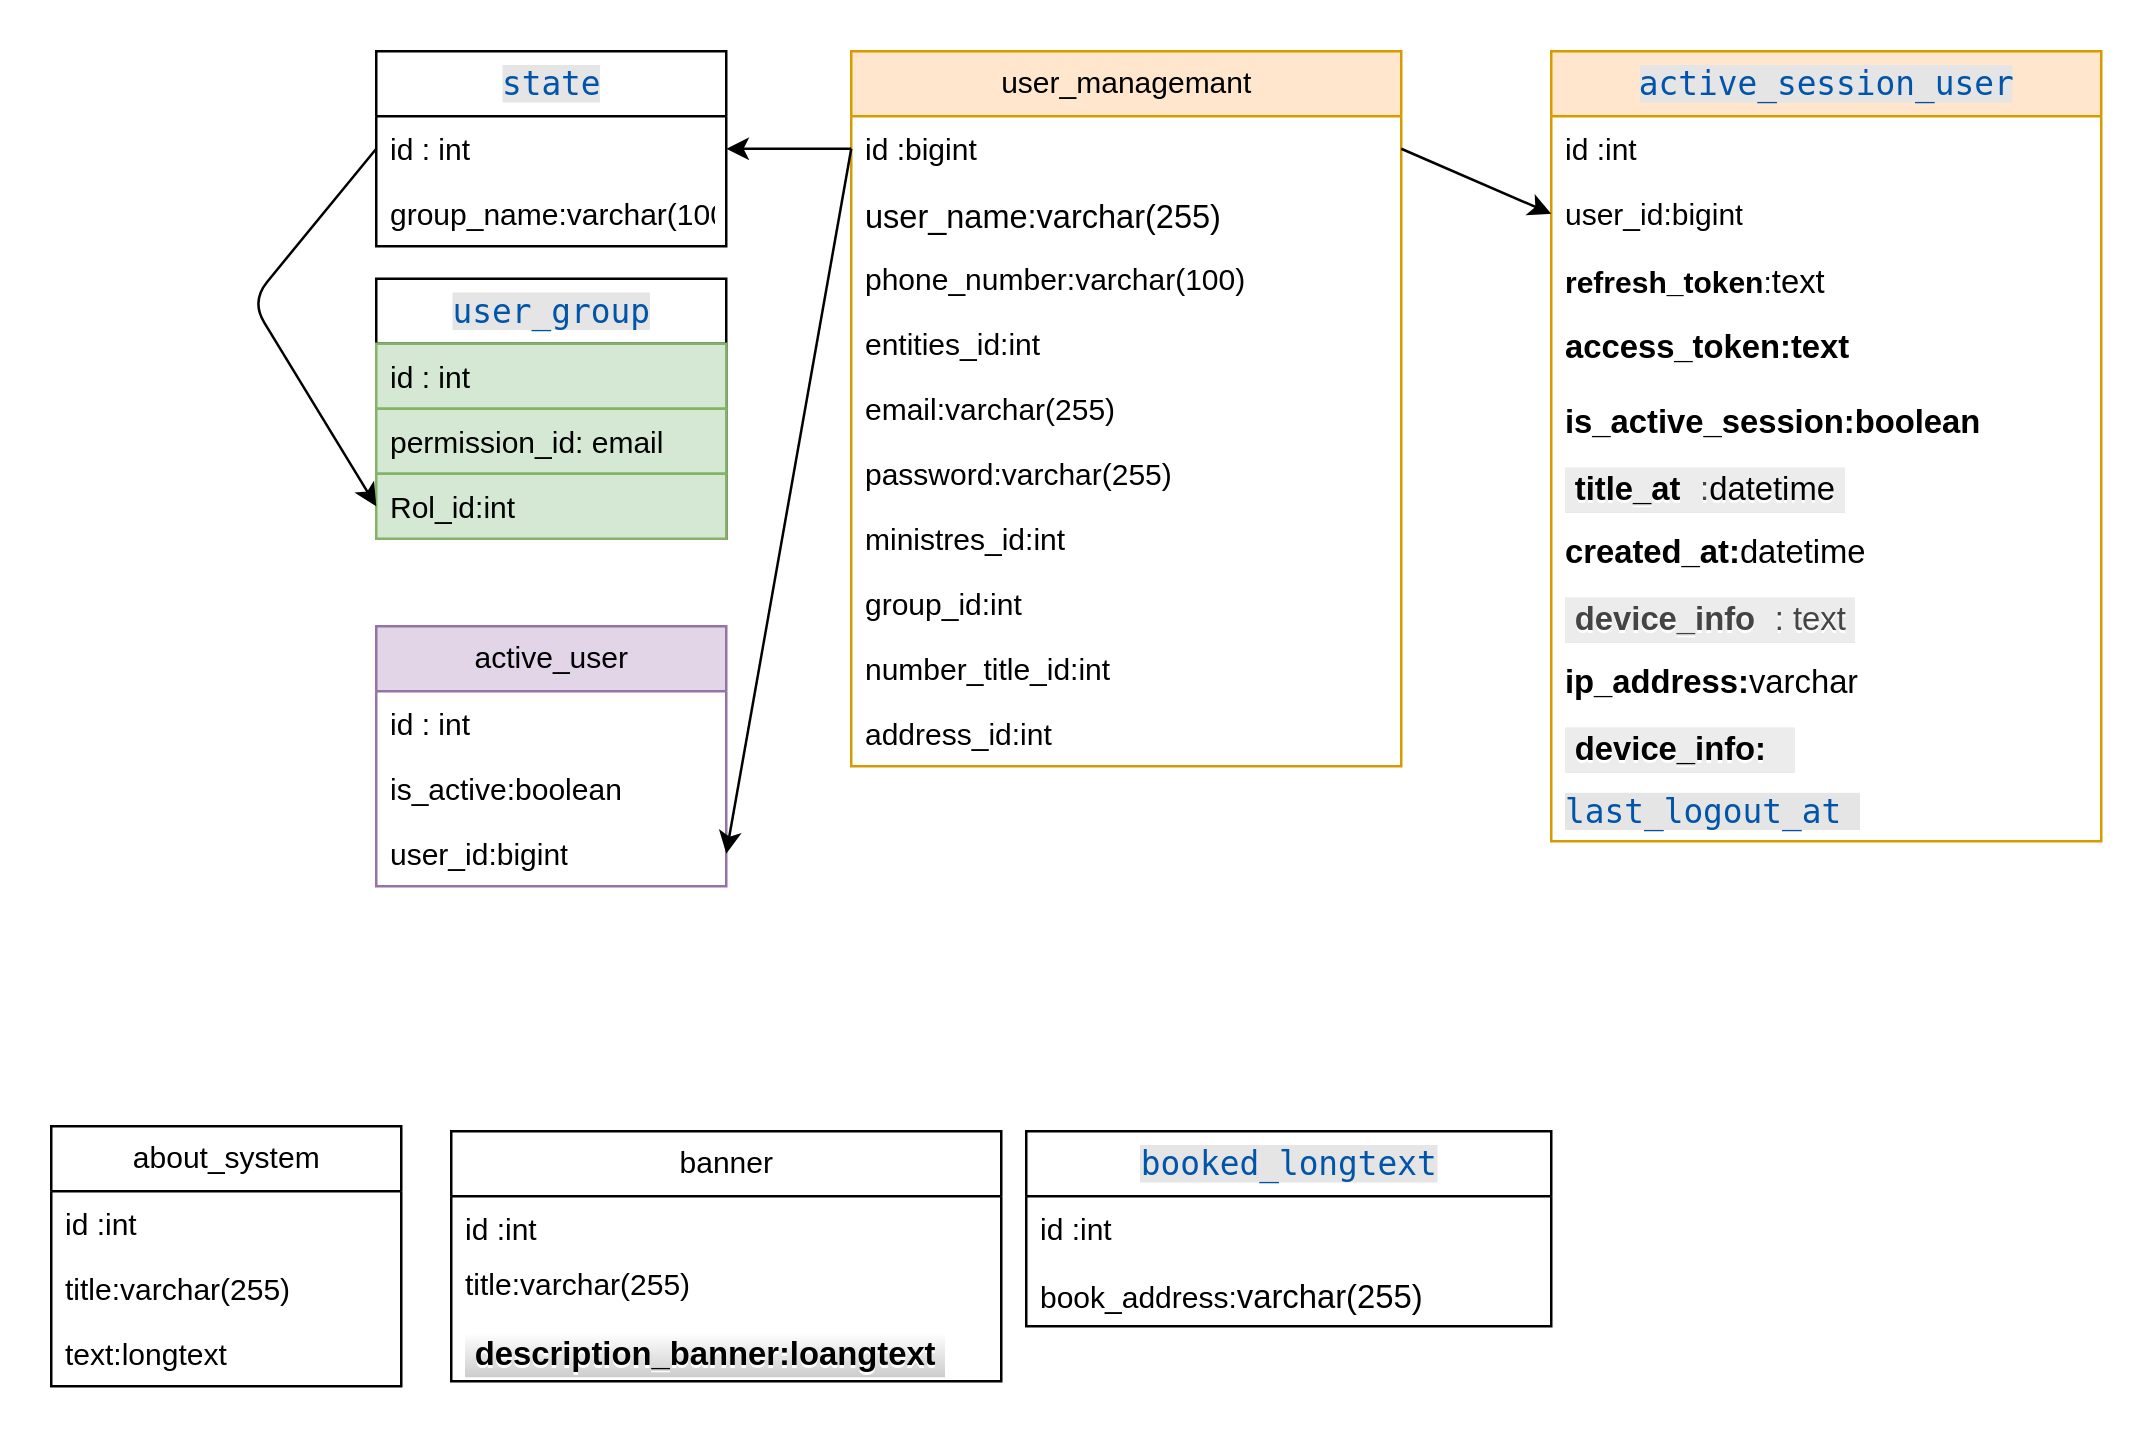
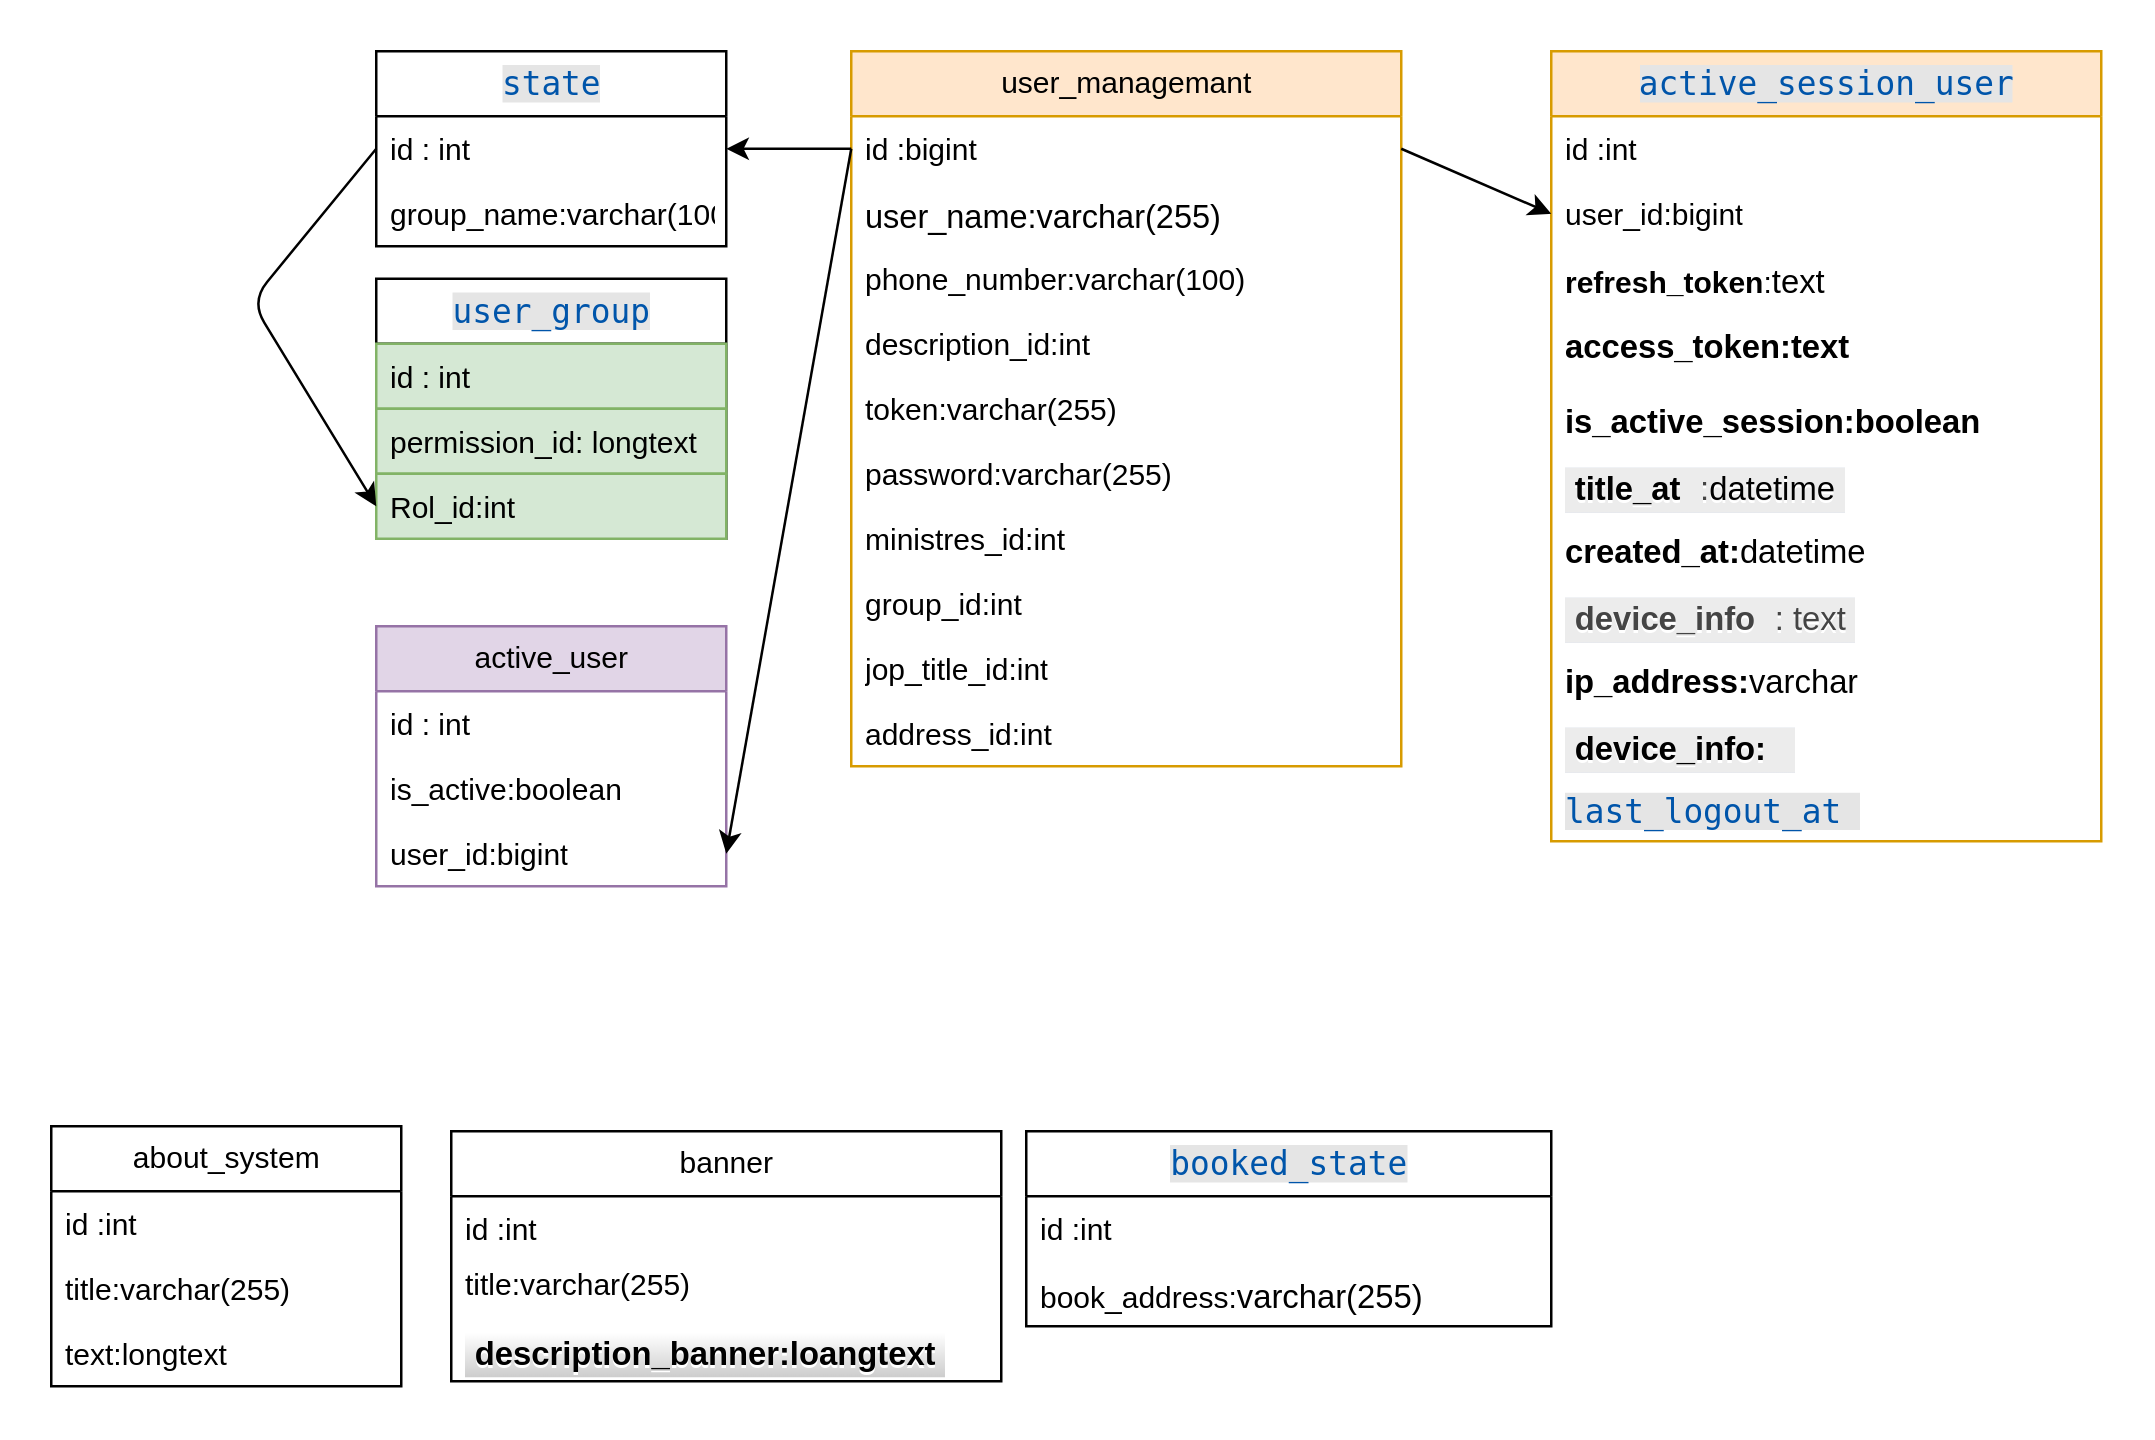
(973, 347) -> (998, 347)
(1006, 412) -> (1014, 412)
(532, 444) -> (554, 462)
(1006, 672) -> (981, 672)
(1290, 1164) -> (1290, 1164)
